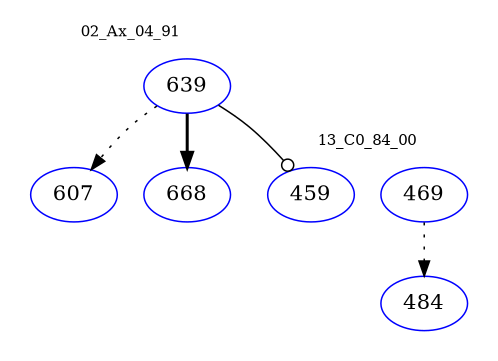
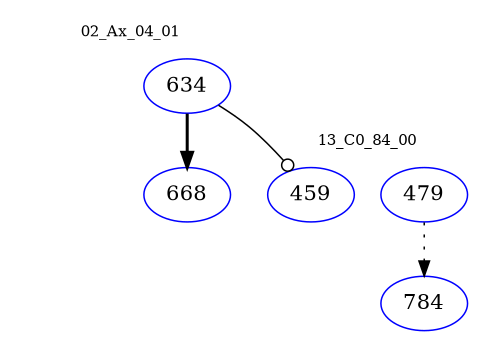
(131, 32) -> (131, 32)
(187, 86) -> (187, 86)
(74, 195) -> none
(424, 195) -> (424, 195)
(424, 303) -> (424, 303)
